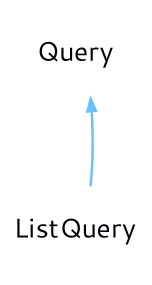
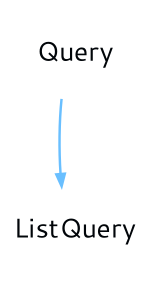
(93, 149) -> (60, 136)
